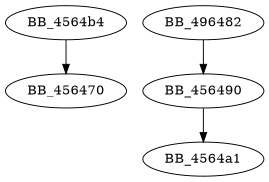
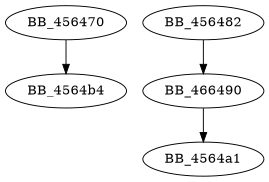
(203, 23) -> (203, 23)
(66, 52) -> (66, 52)
(203, 91) -> (203, 91)
